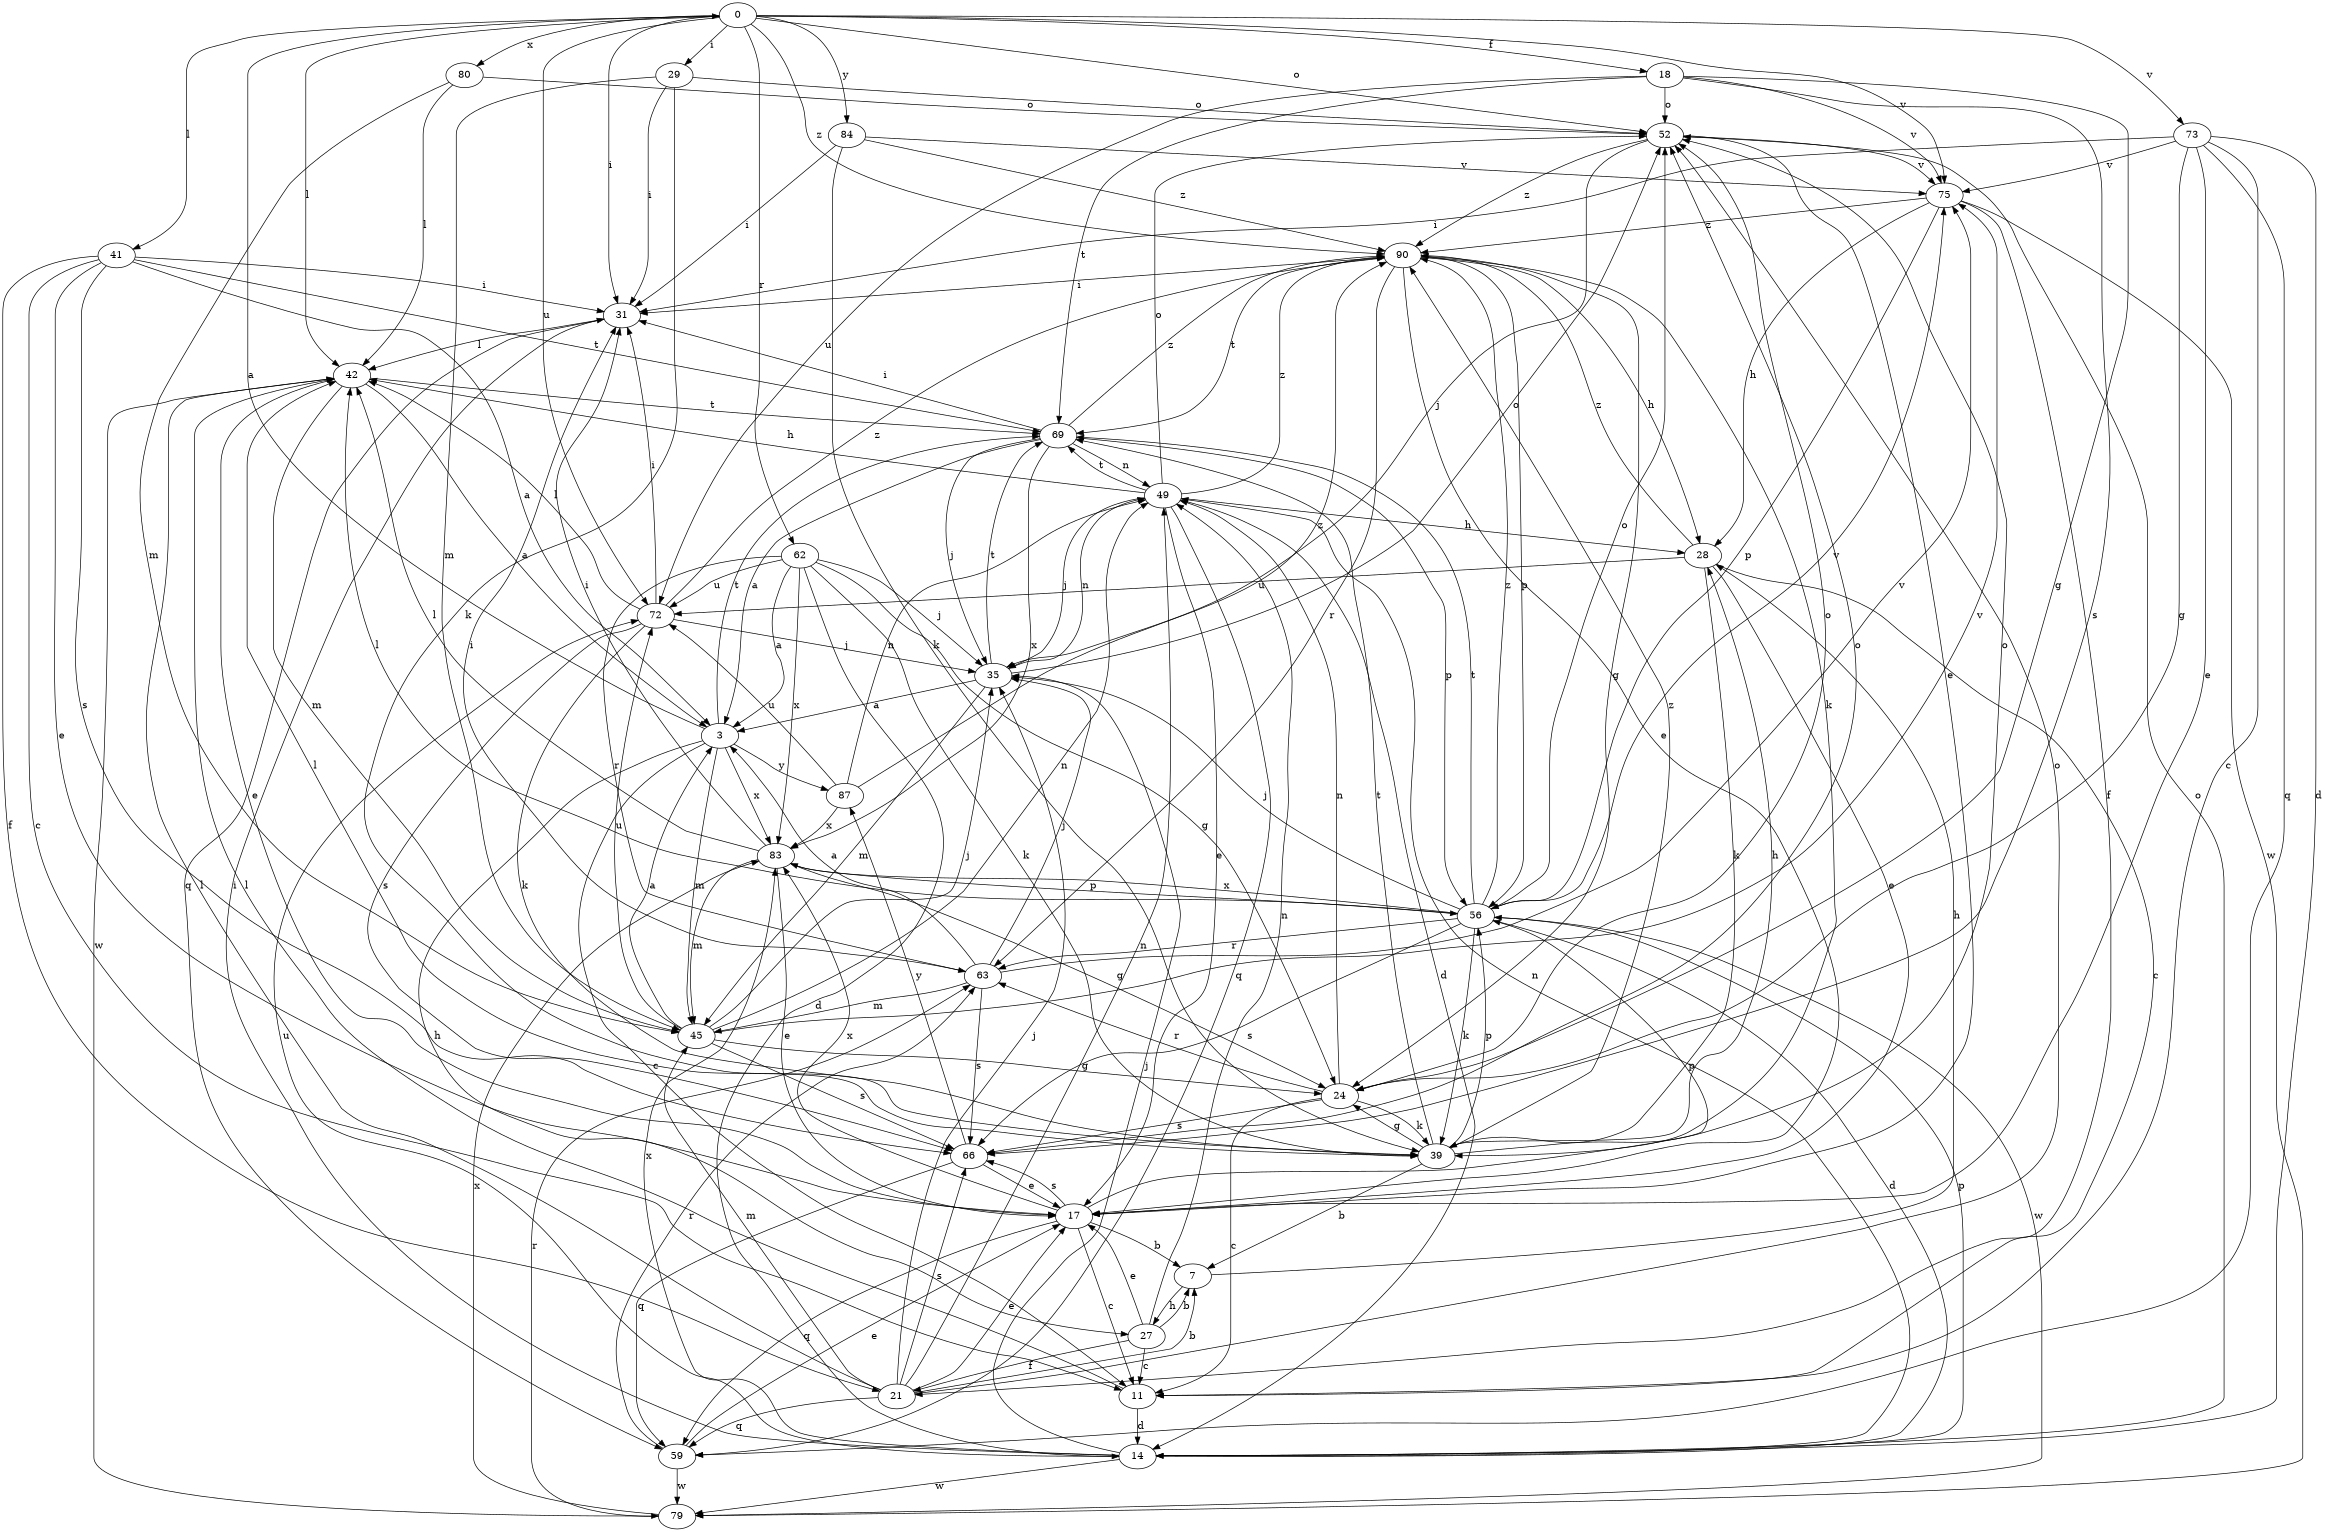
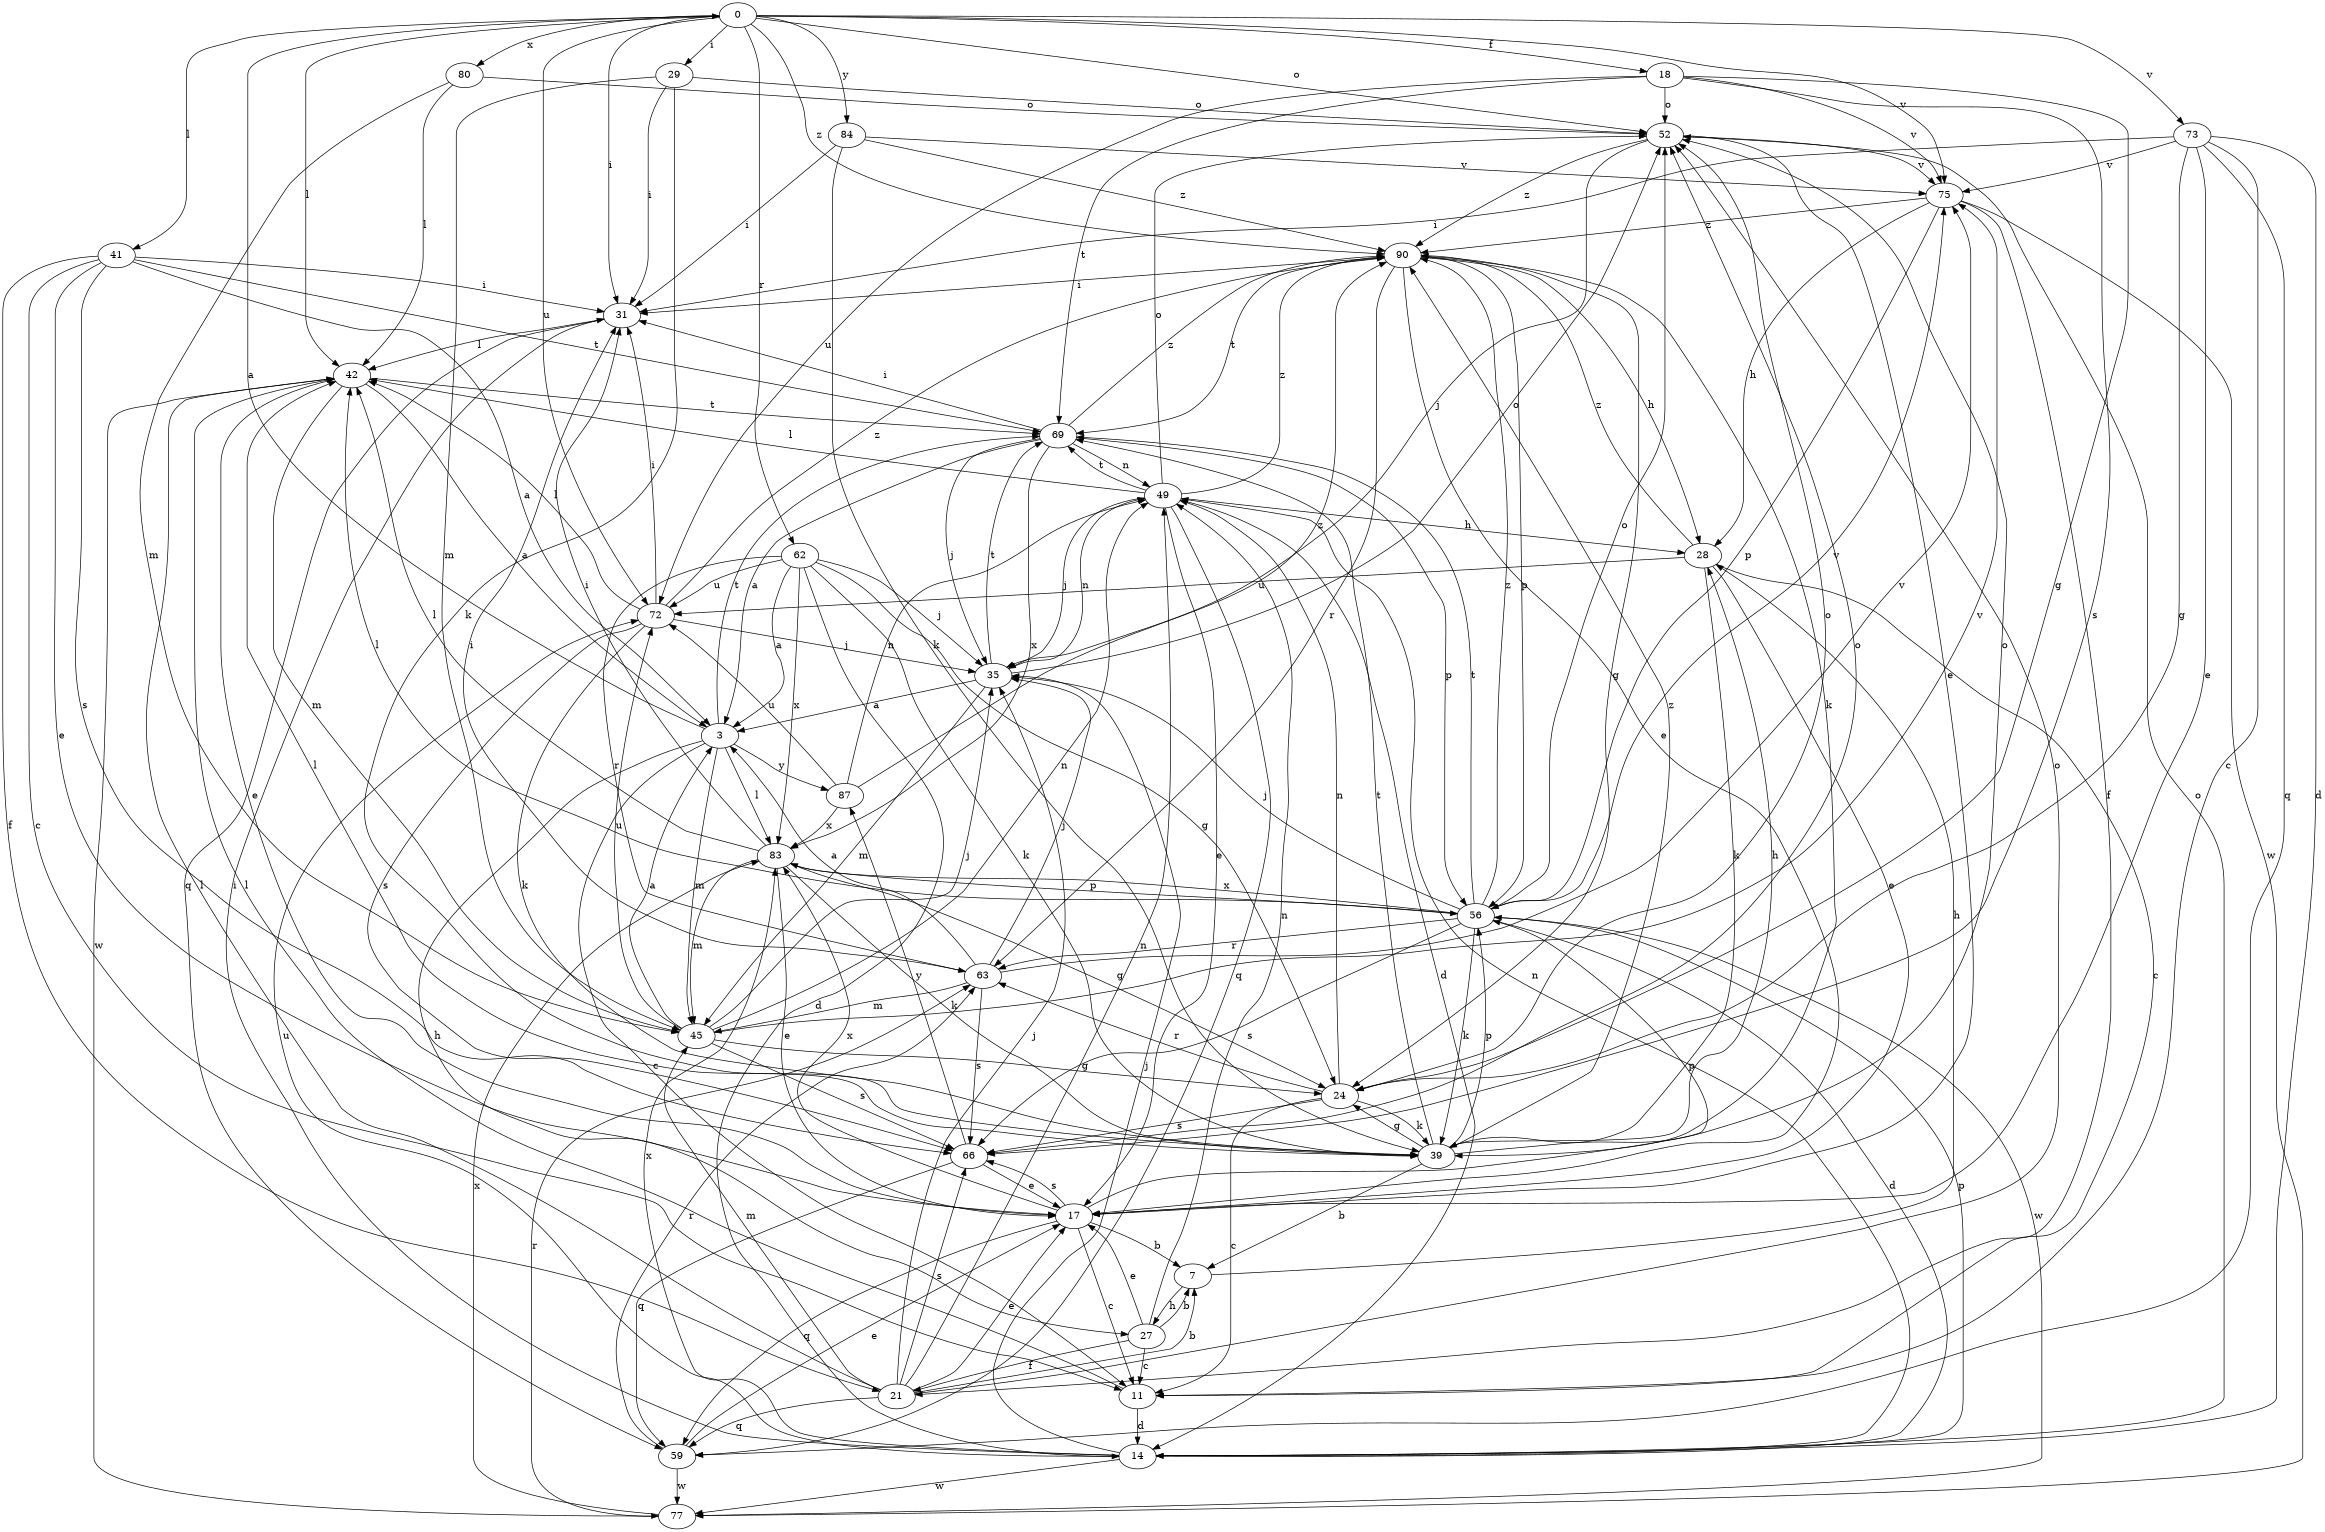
(791, 436) -> (791, 436)
(757, 796) -> (757, 796)
none -> (1079, 1102)
(677, 1517) -> (677, 1517)
